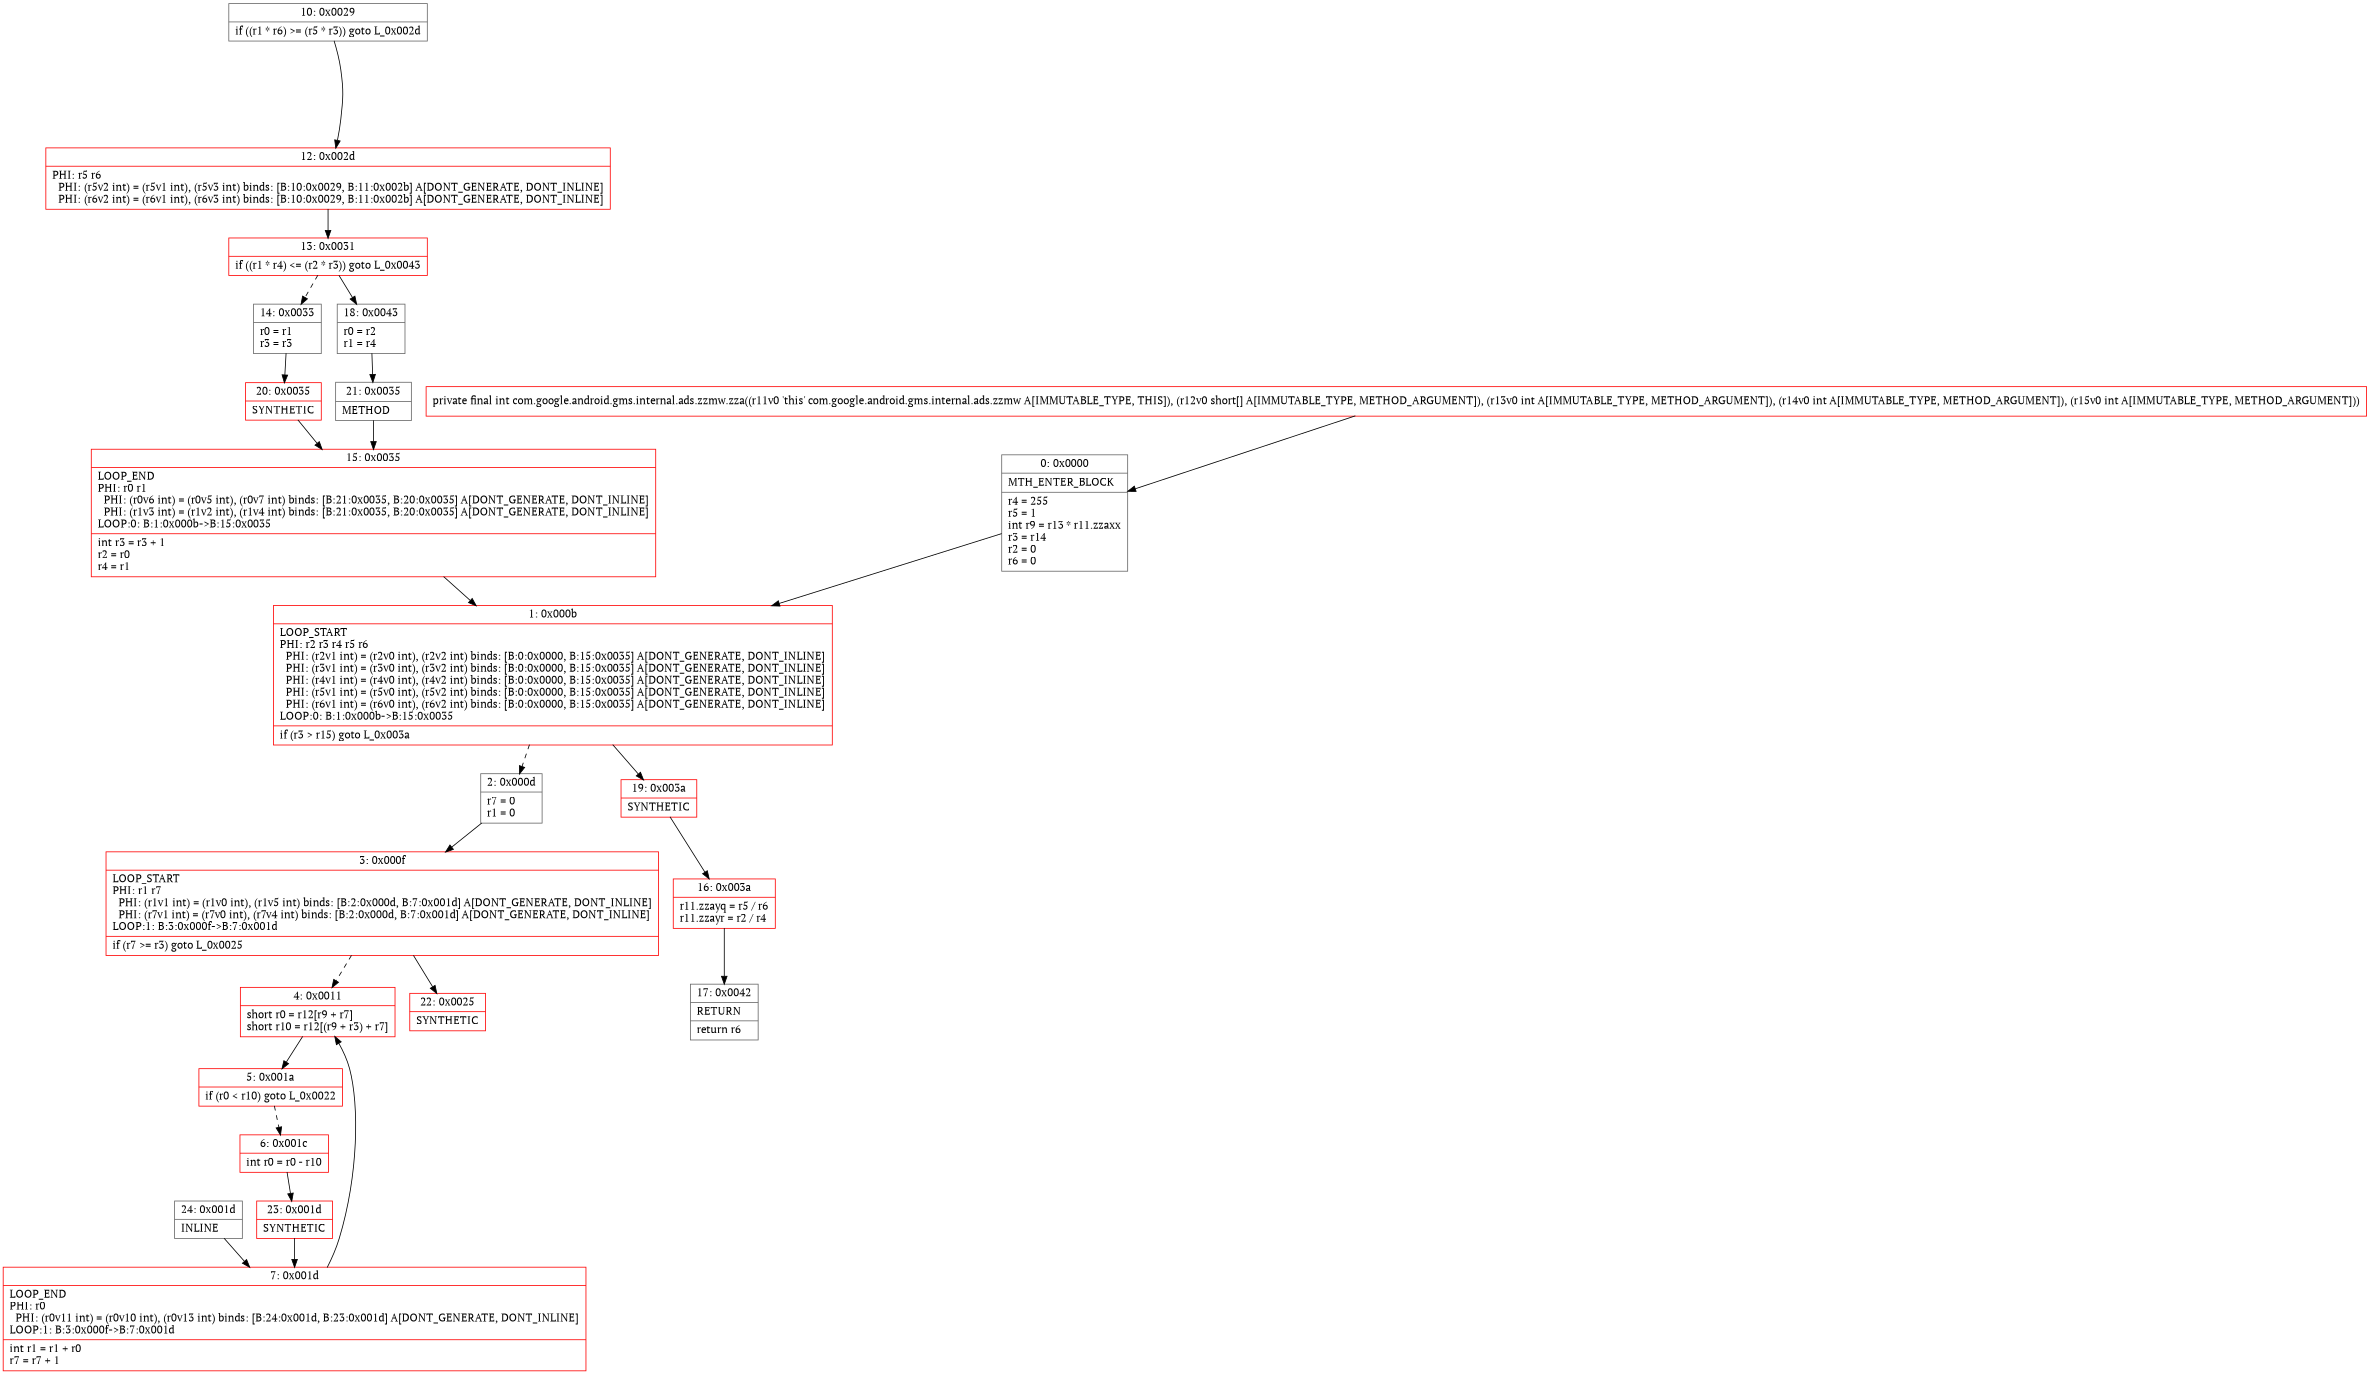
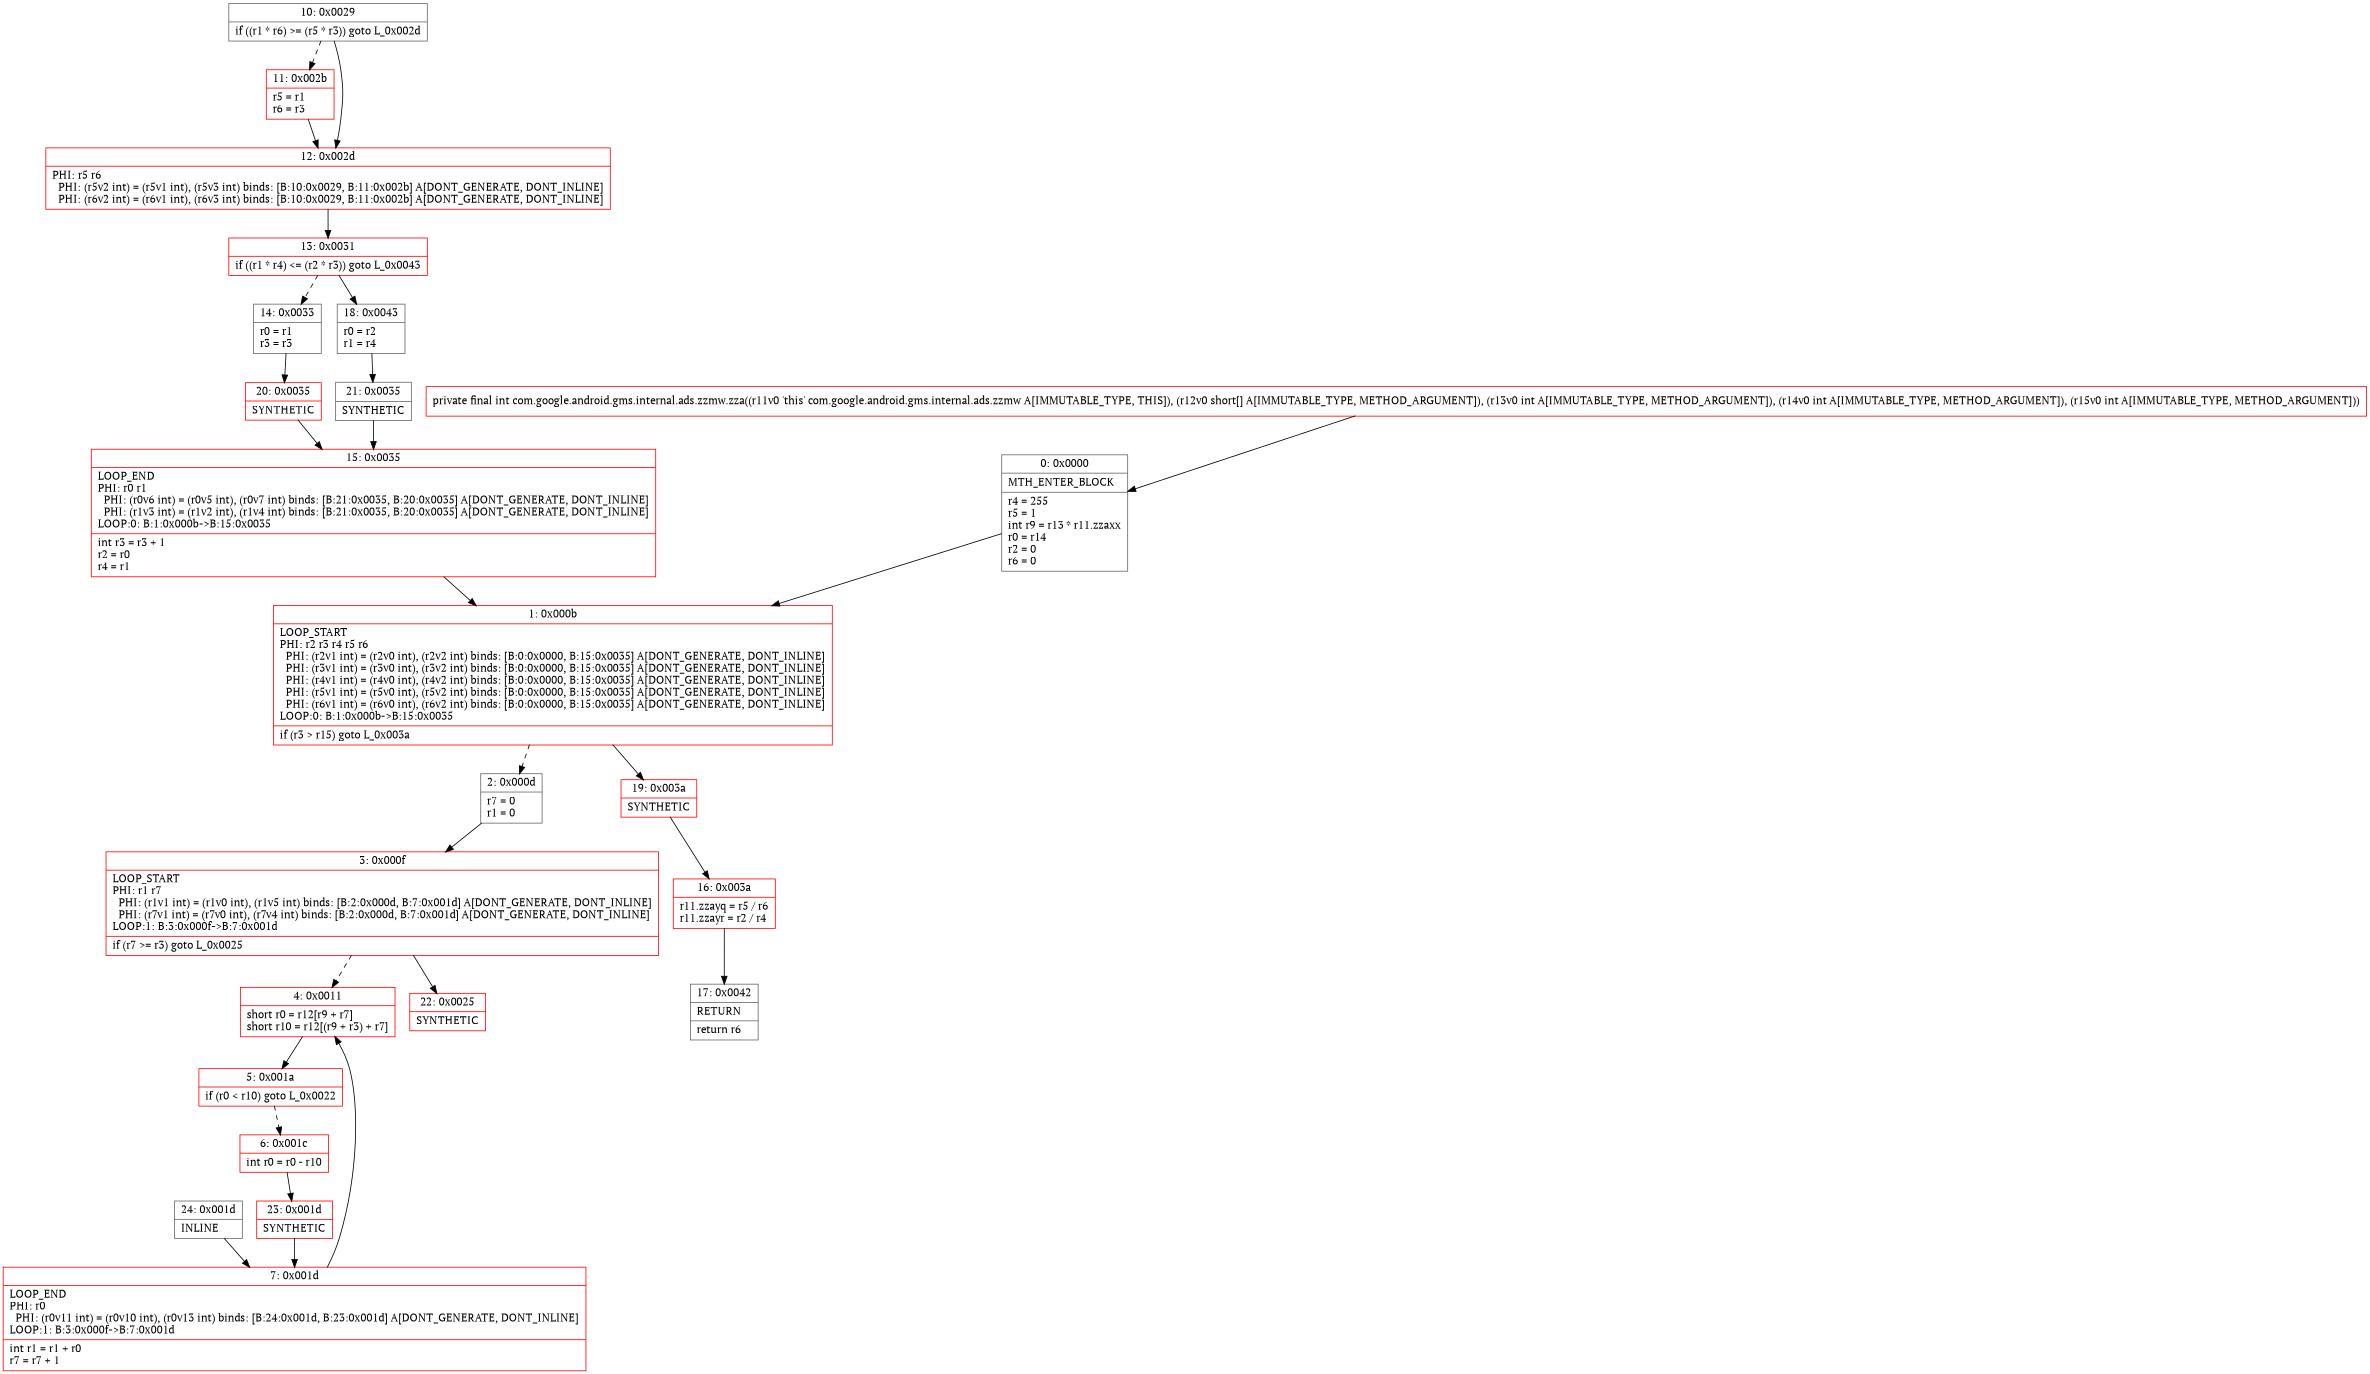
none -> (300, 94)
(366, 411) -> (373, 411)
(1028, 537) -> (1028, 537)
